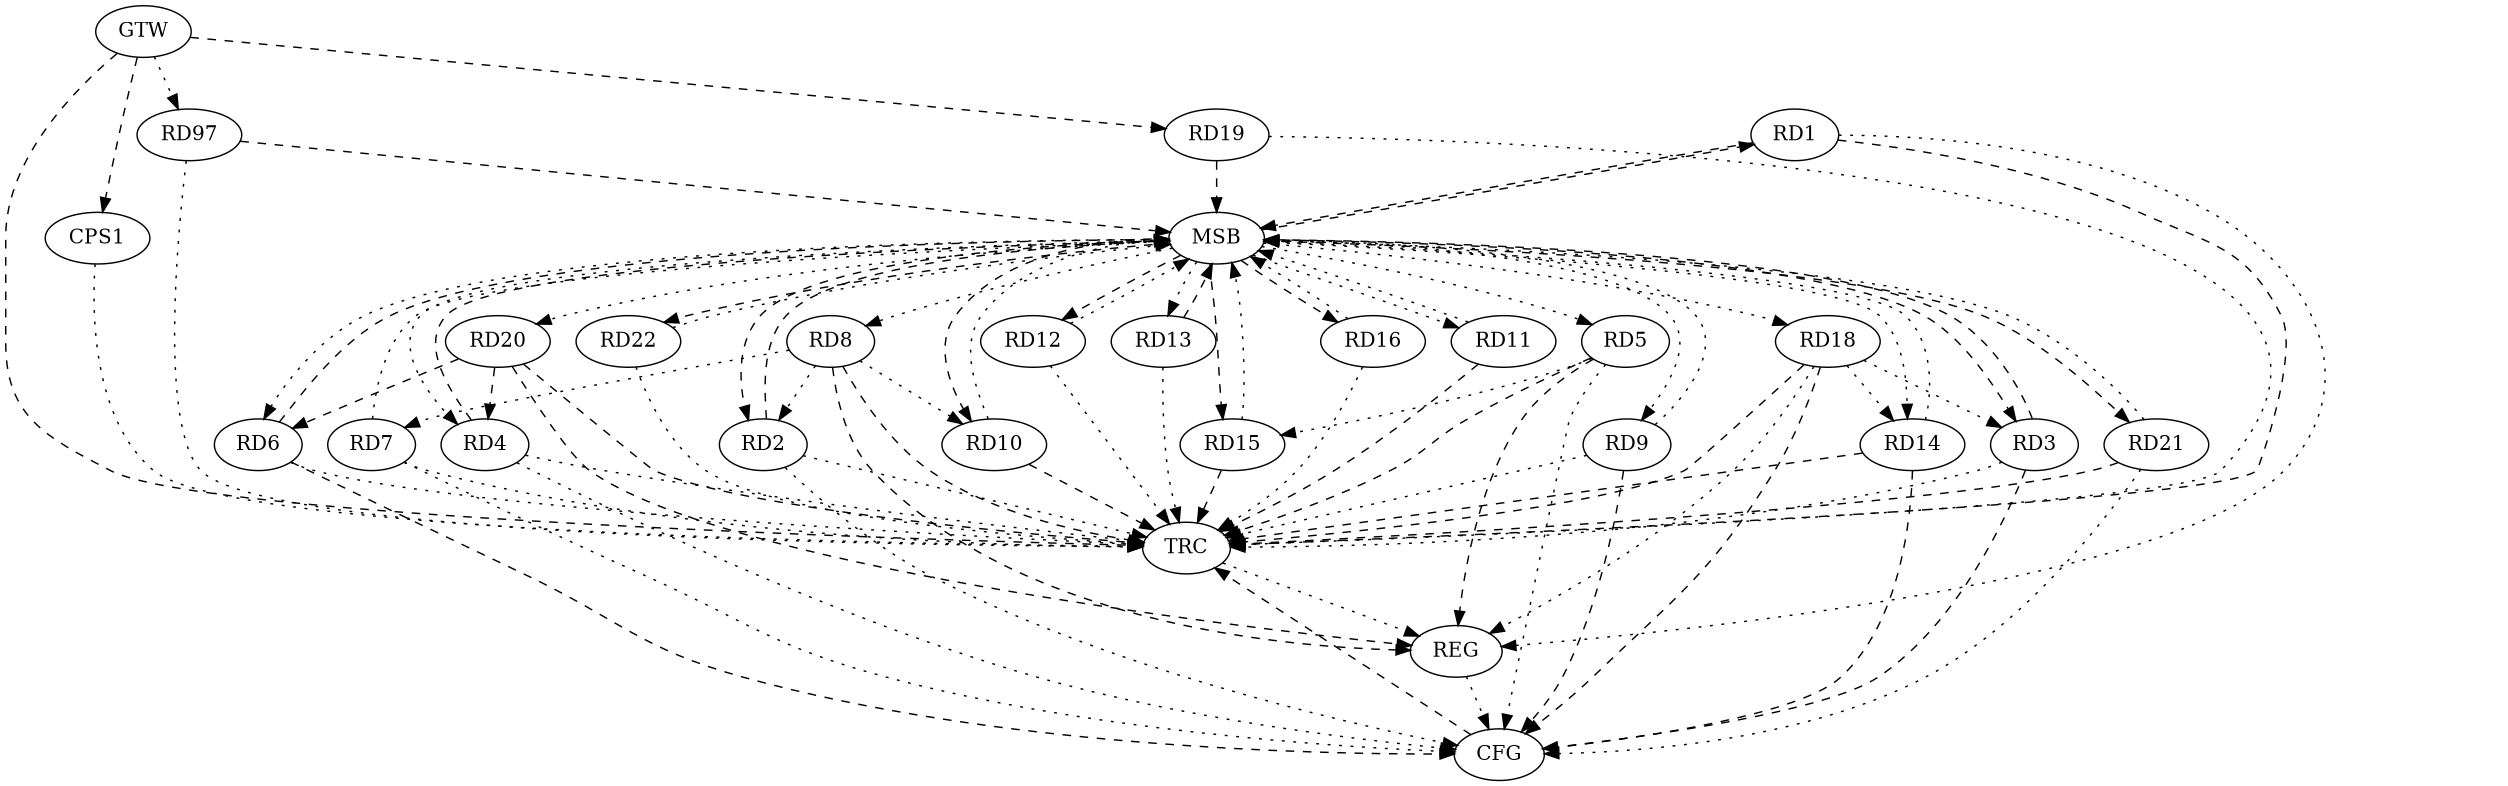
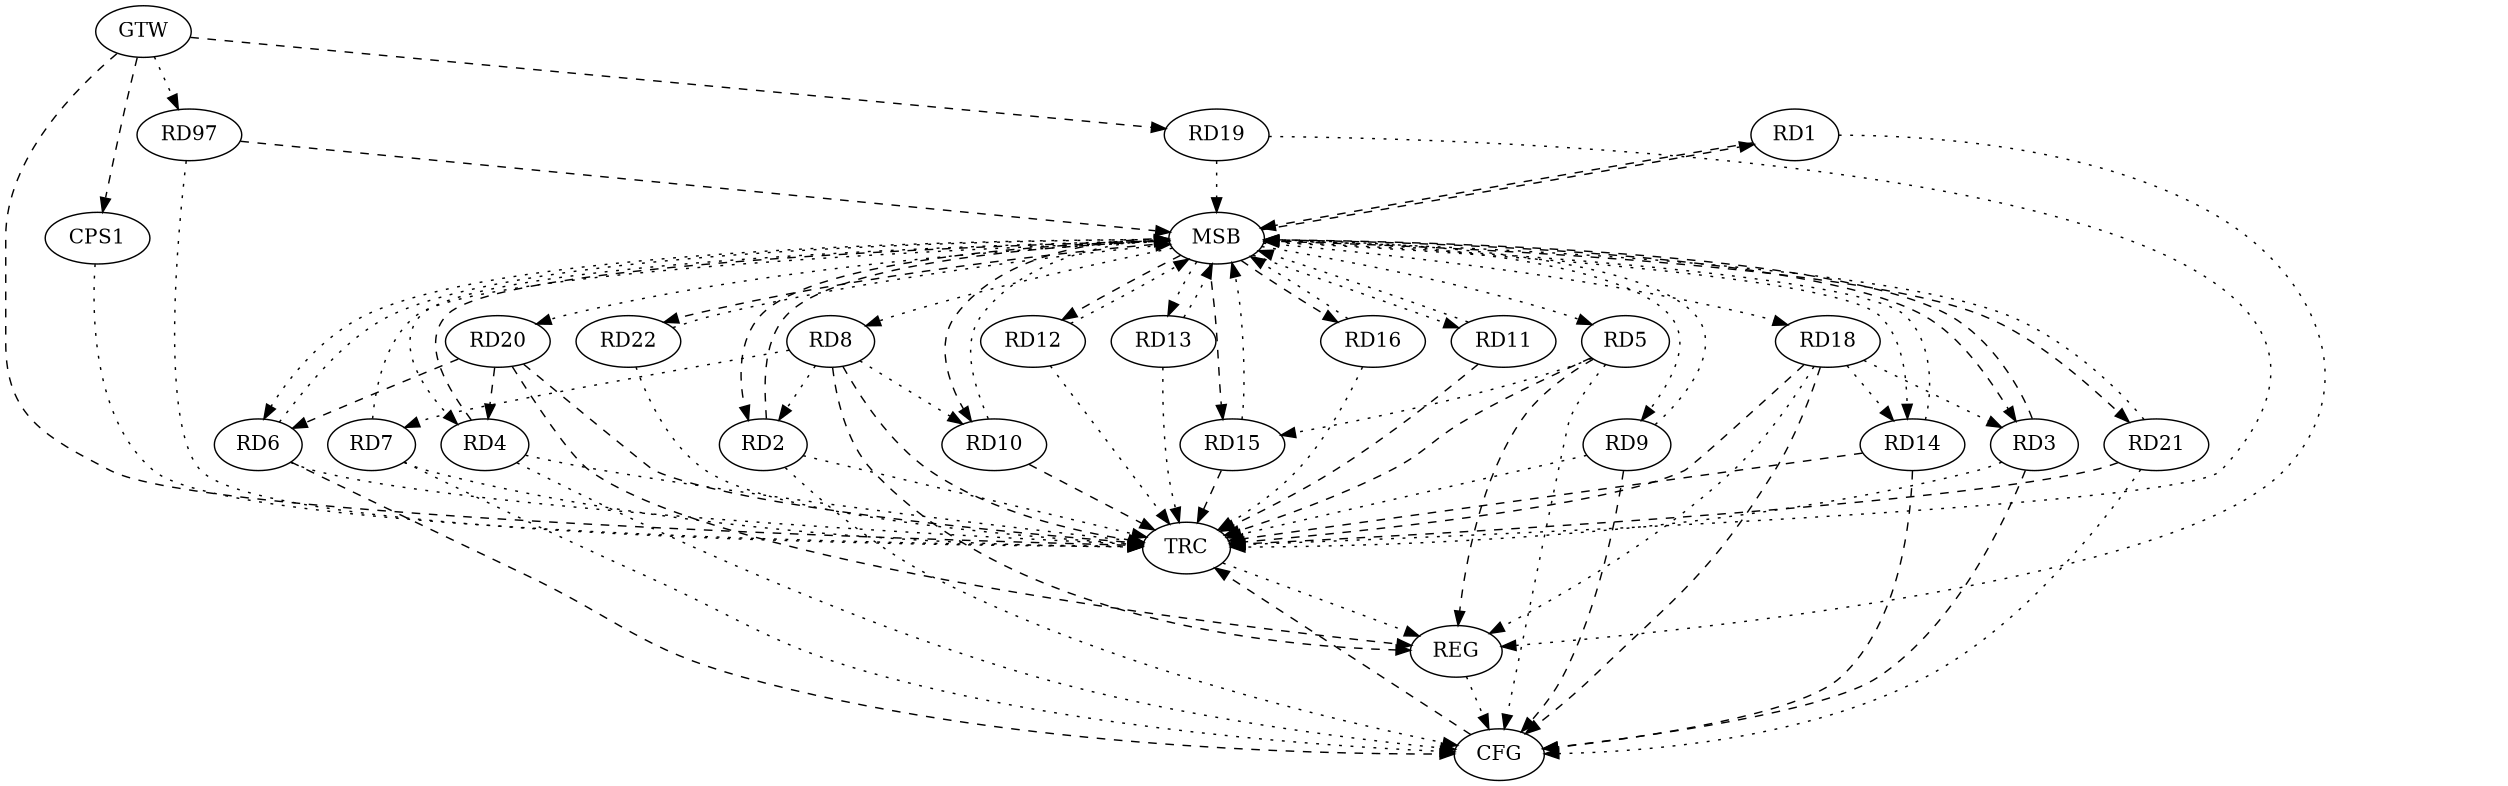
(1217, 179) -> (1217, 179)
(692, 259) -> (692, 259)
(1196, 298) -> (1196, 298)
(2242, 475) -> none
